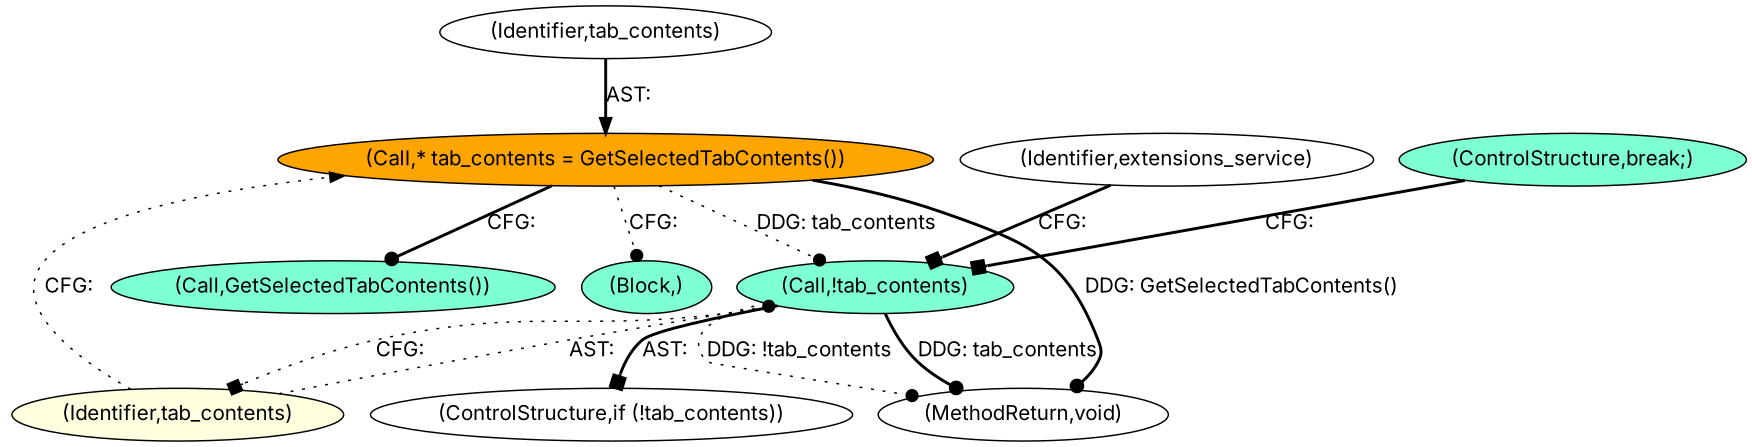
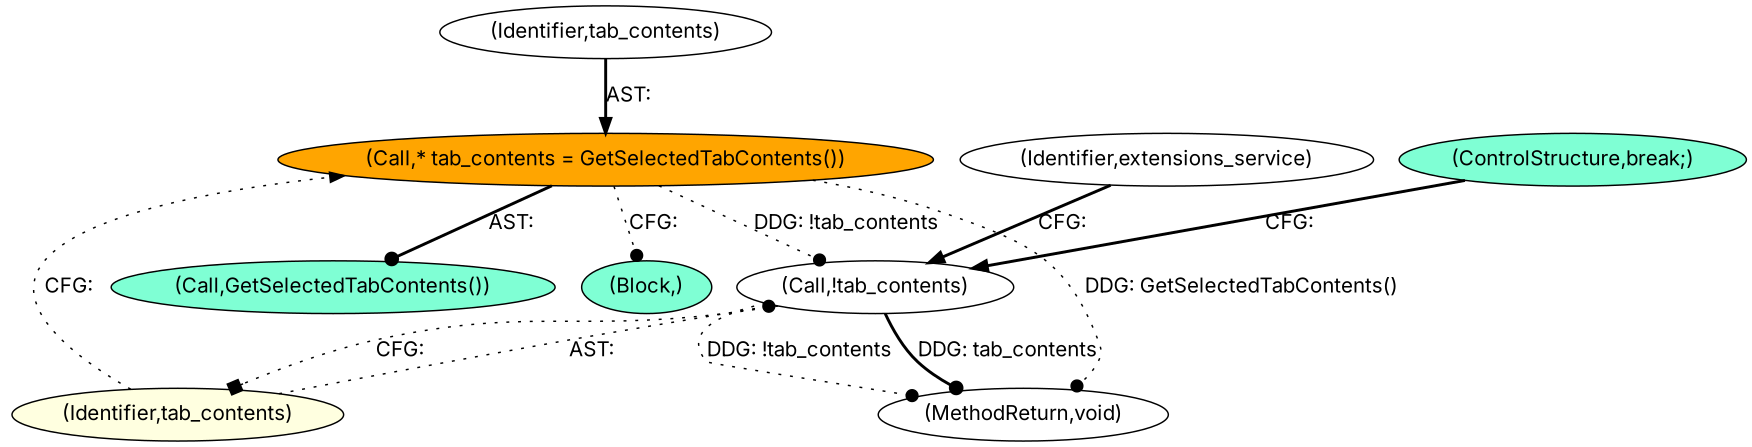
(1027, 221) -> (1027, 221)
(514, 223) -> (514, 223)
(847, 223) -> (847, 223)
(1226, 223) -> (1226, 223)
(1010, 239) -> (1010, 239)
(875, 287) -> (875, 287)
(612, 415) -> none
